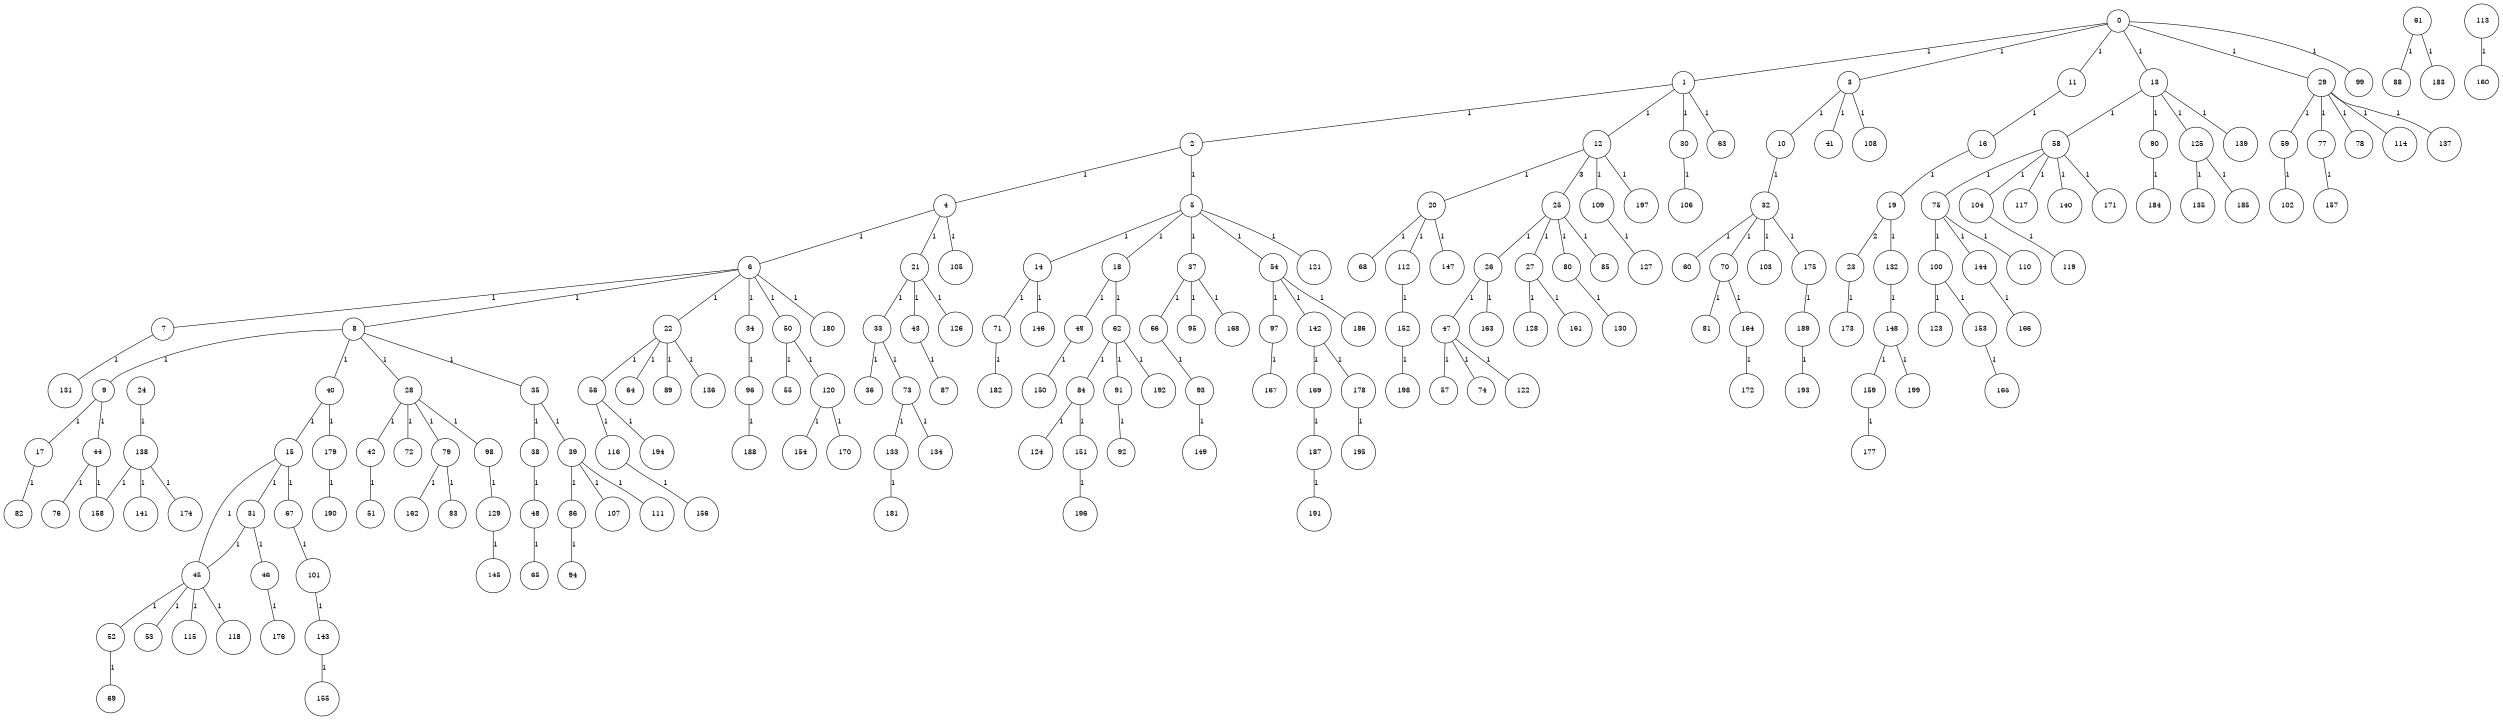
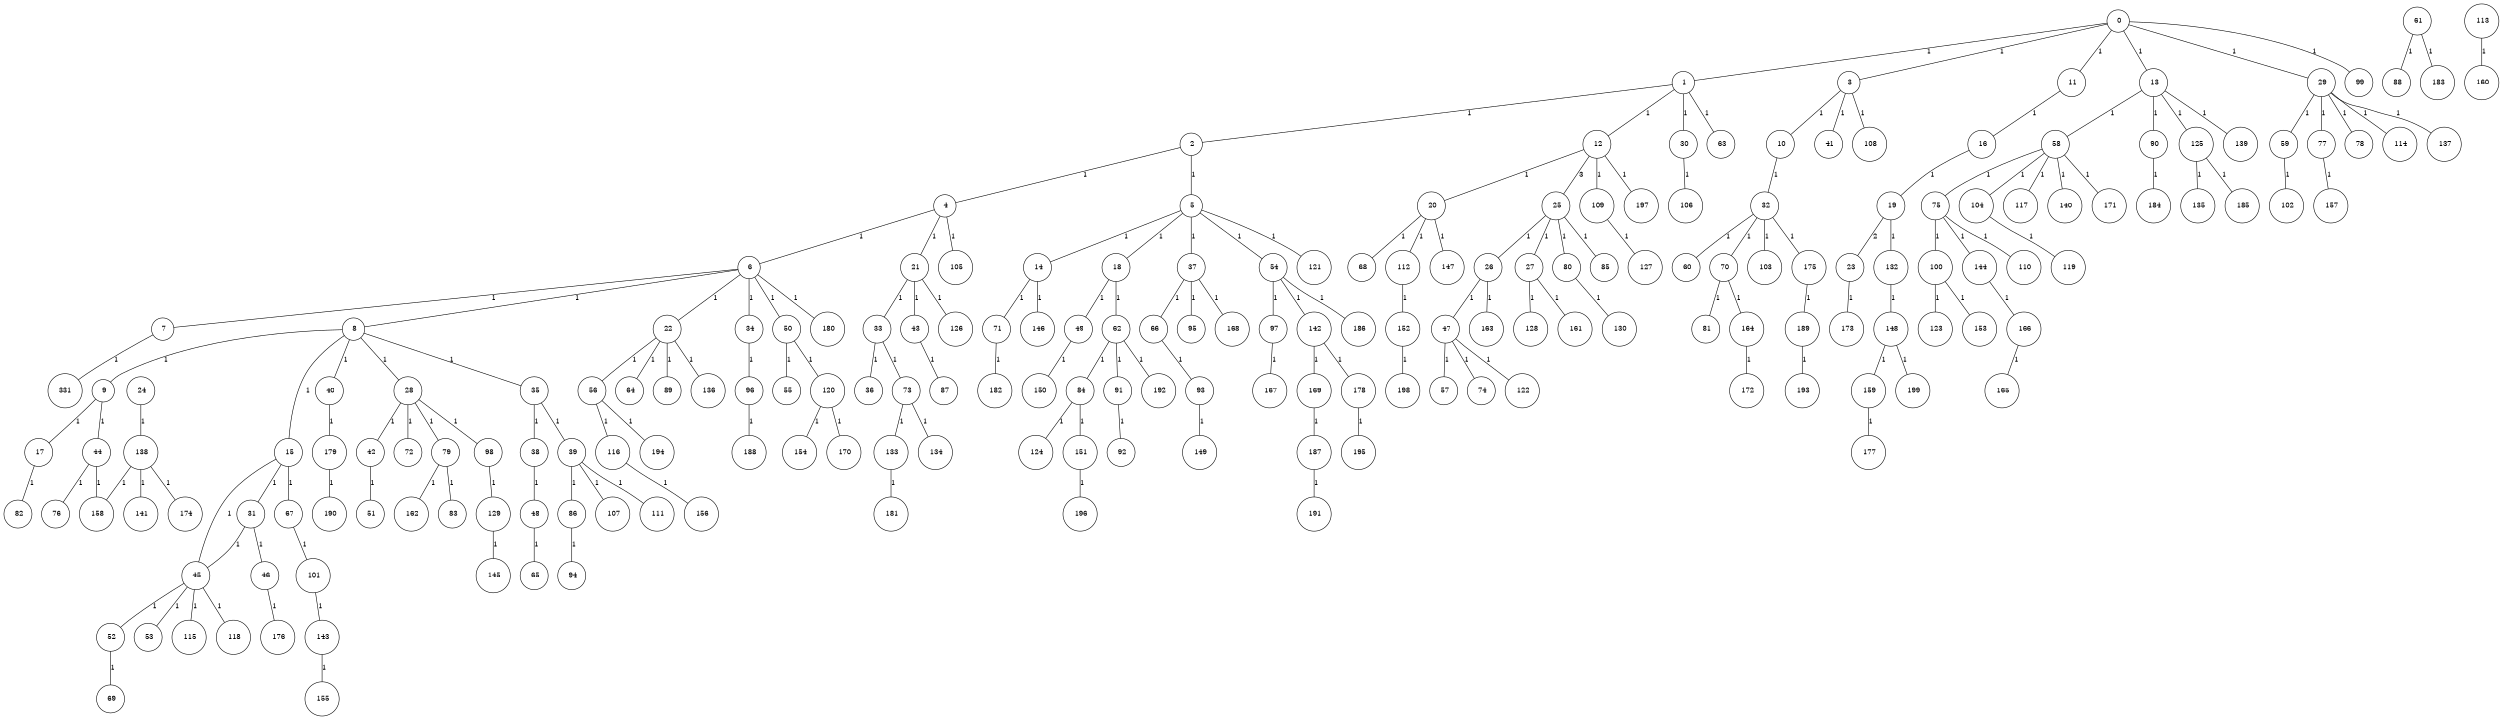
(1991, 360) -> (2013, 360)
(65, 391) -> (65, 391)
(309, 422) -> (303, 379)
